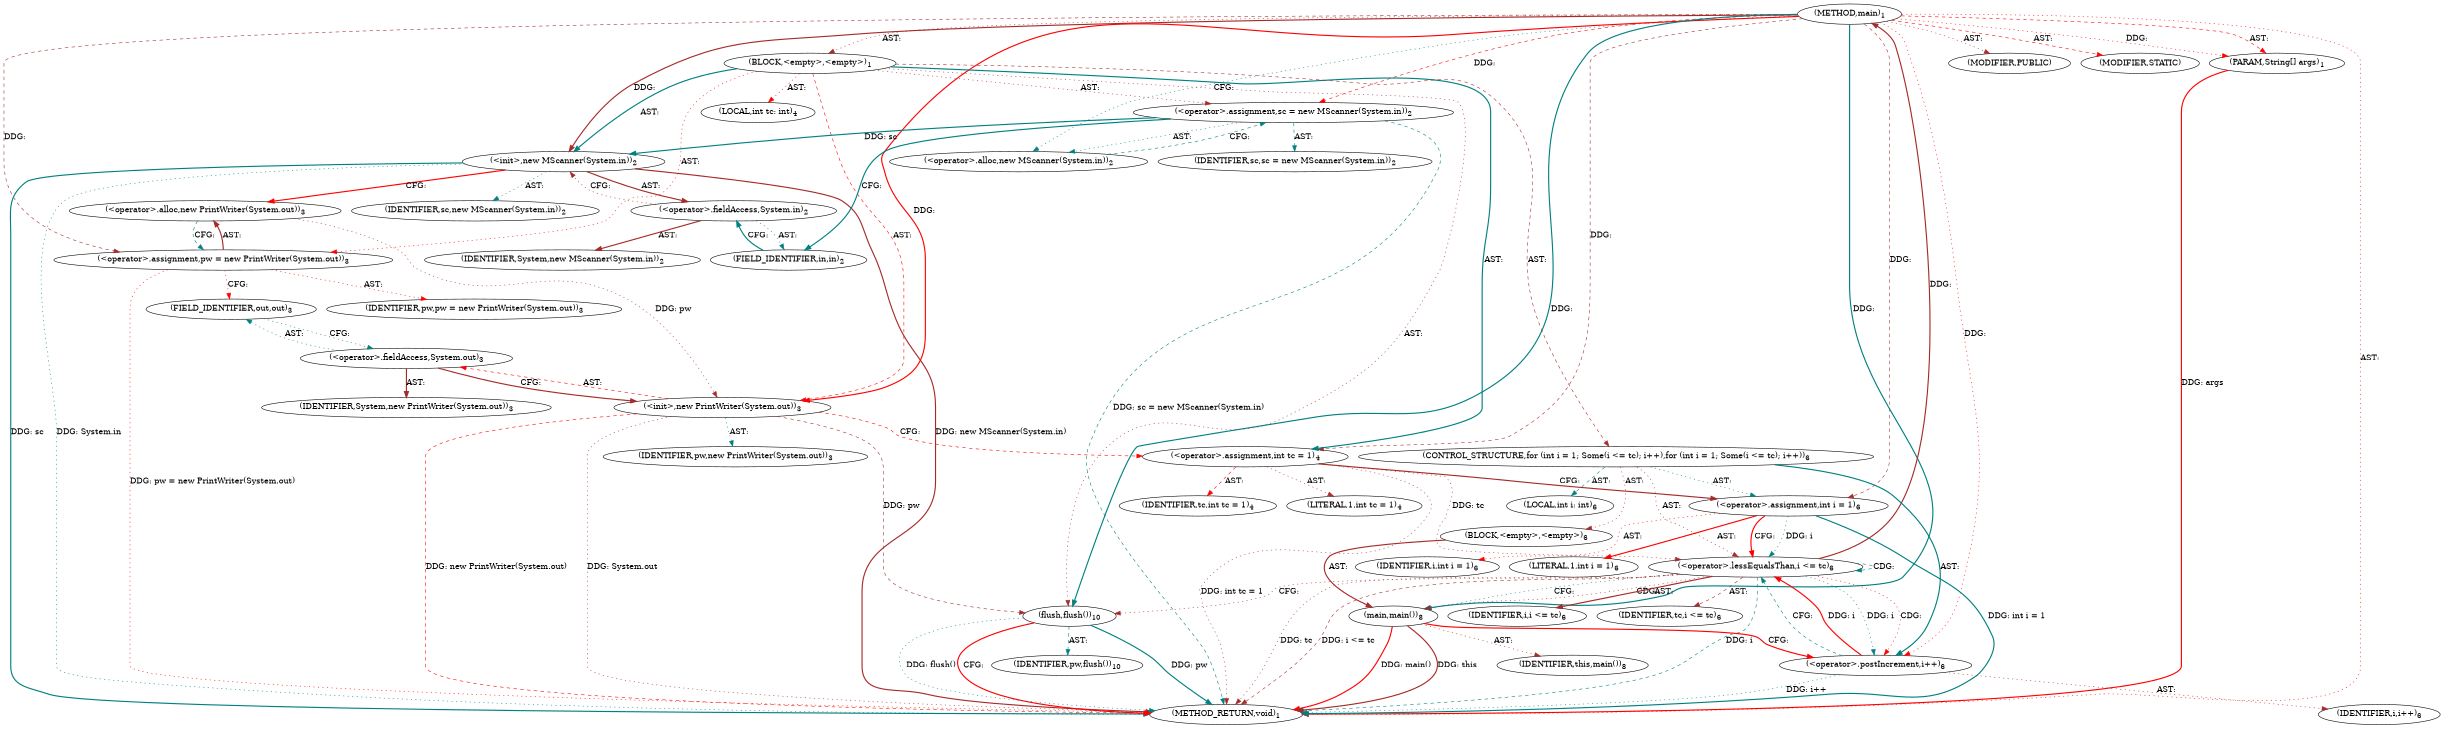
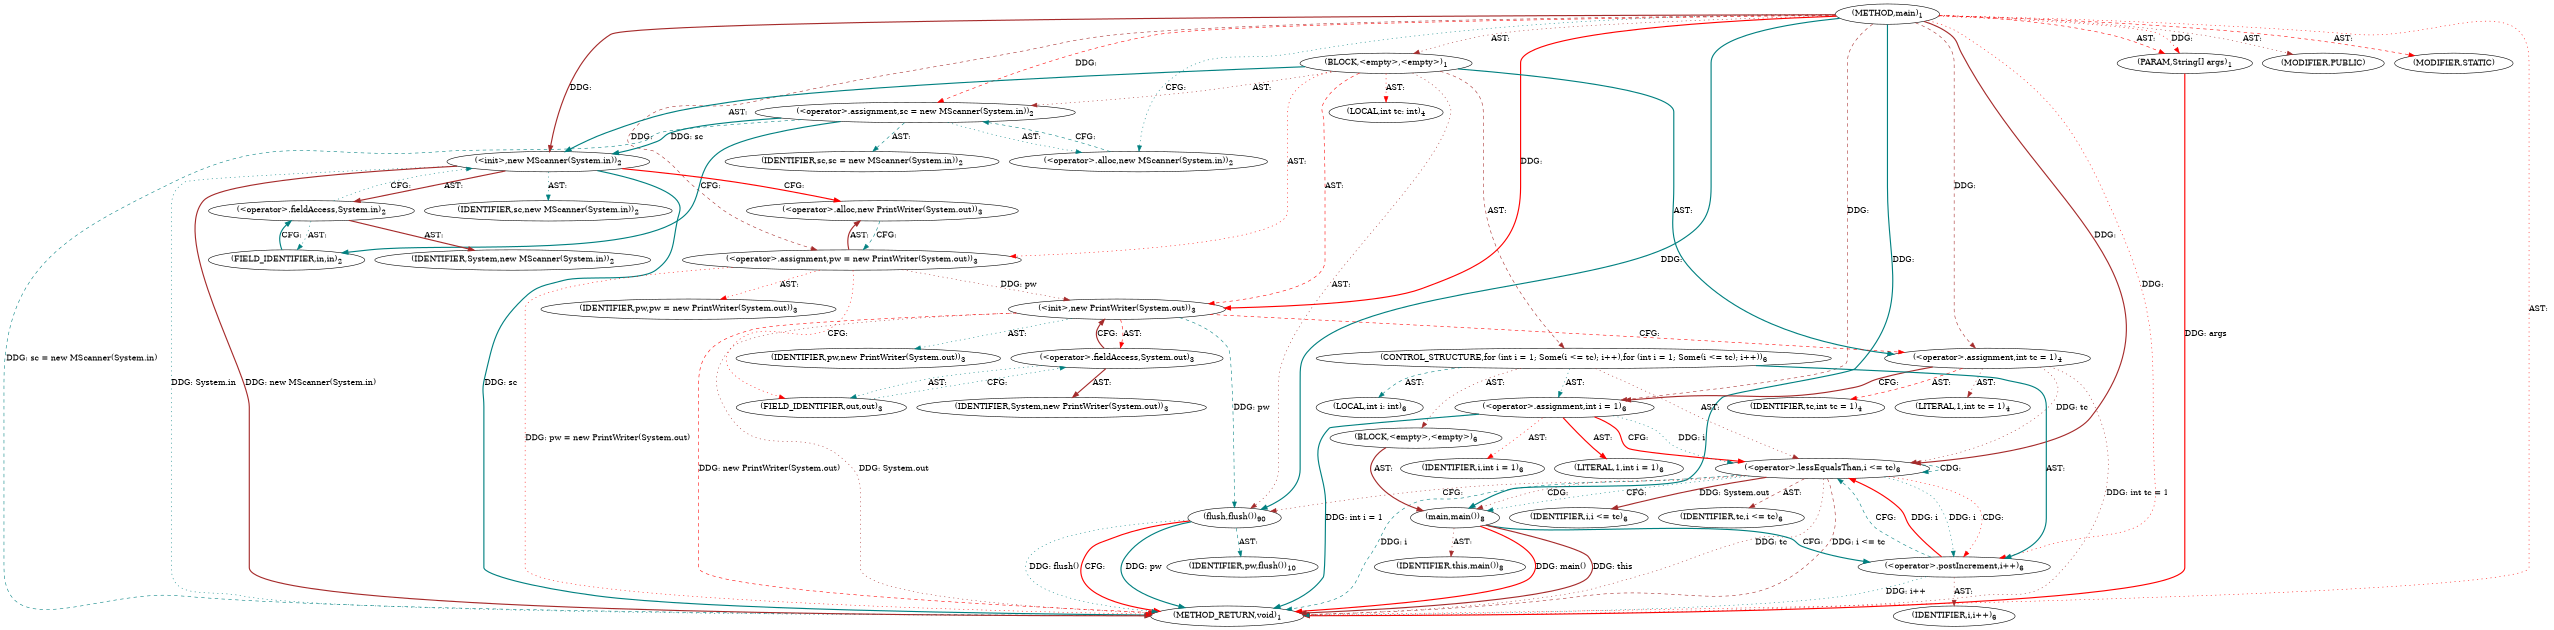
(612, 197) -> (399, 180)
(519, 284) -> (983, 284)
(1929, 312) -> (2116, 280)
(884, 530) -> (1232, 396)
(1665, 592) -> (1734, 493)
(1096, 615) -> (1261, 517)
(1618, 629) -> (1677, 528)
